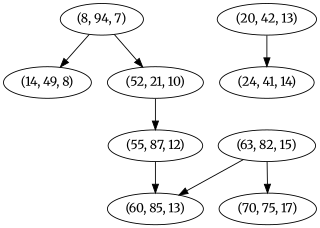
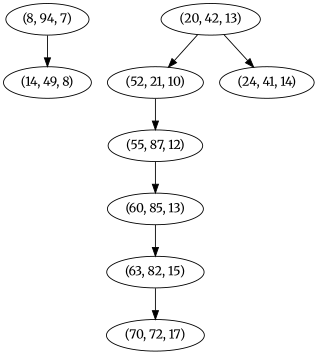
(125, 47) -> (186, 48)
(215, 175) -> (155, 236)
(268, 209) -> (155, 335)
